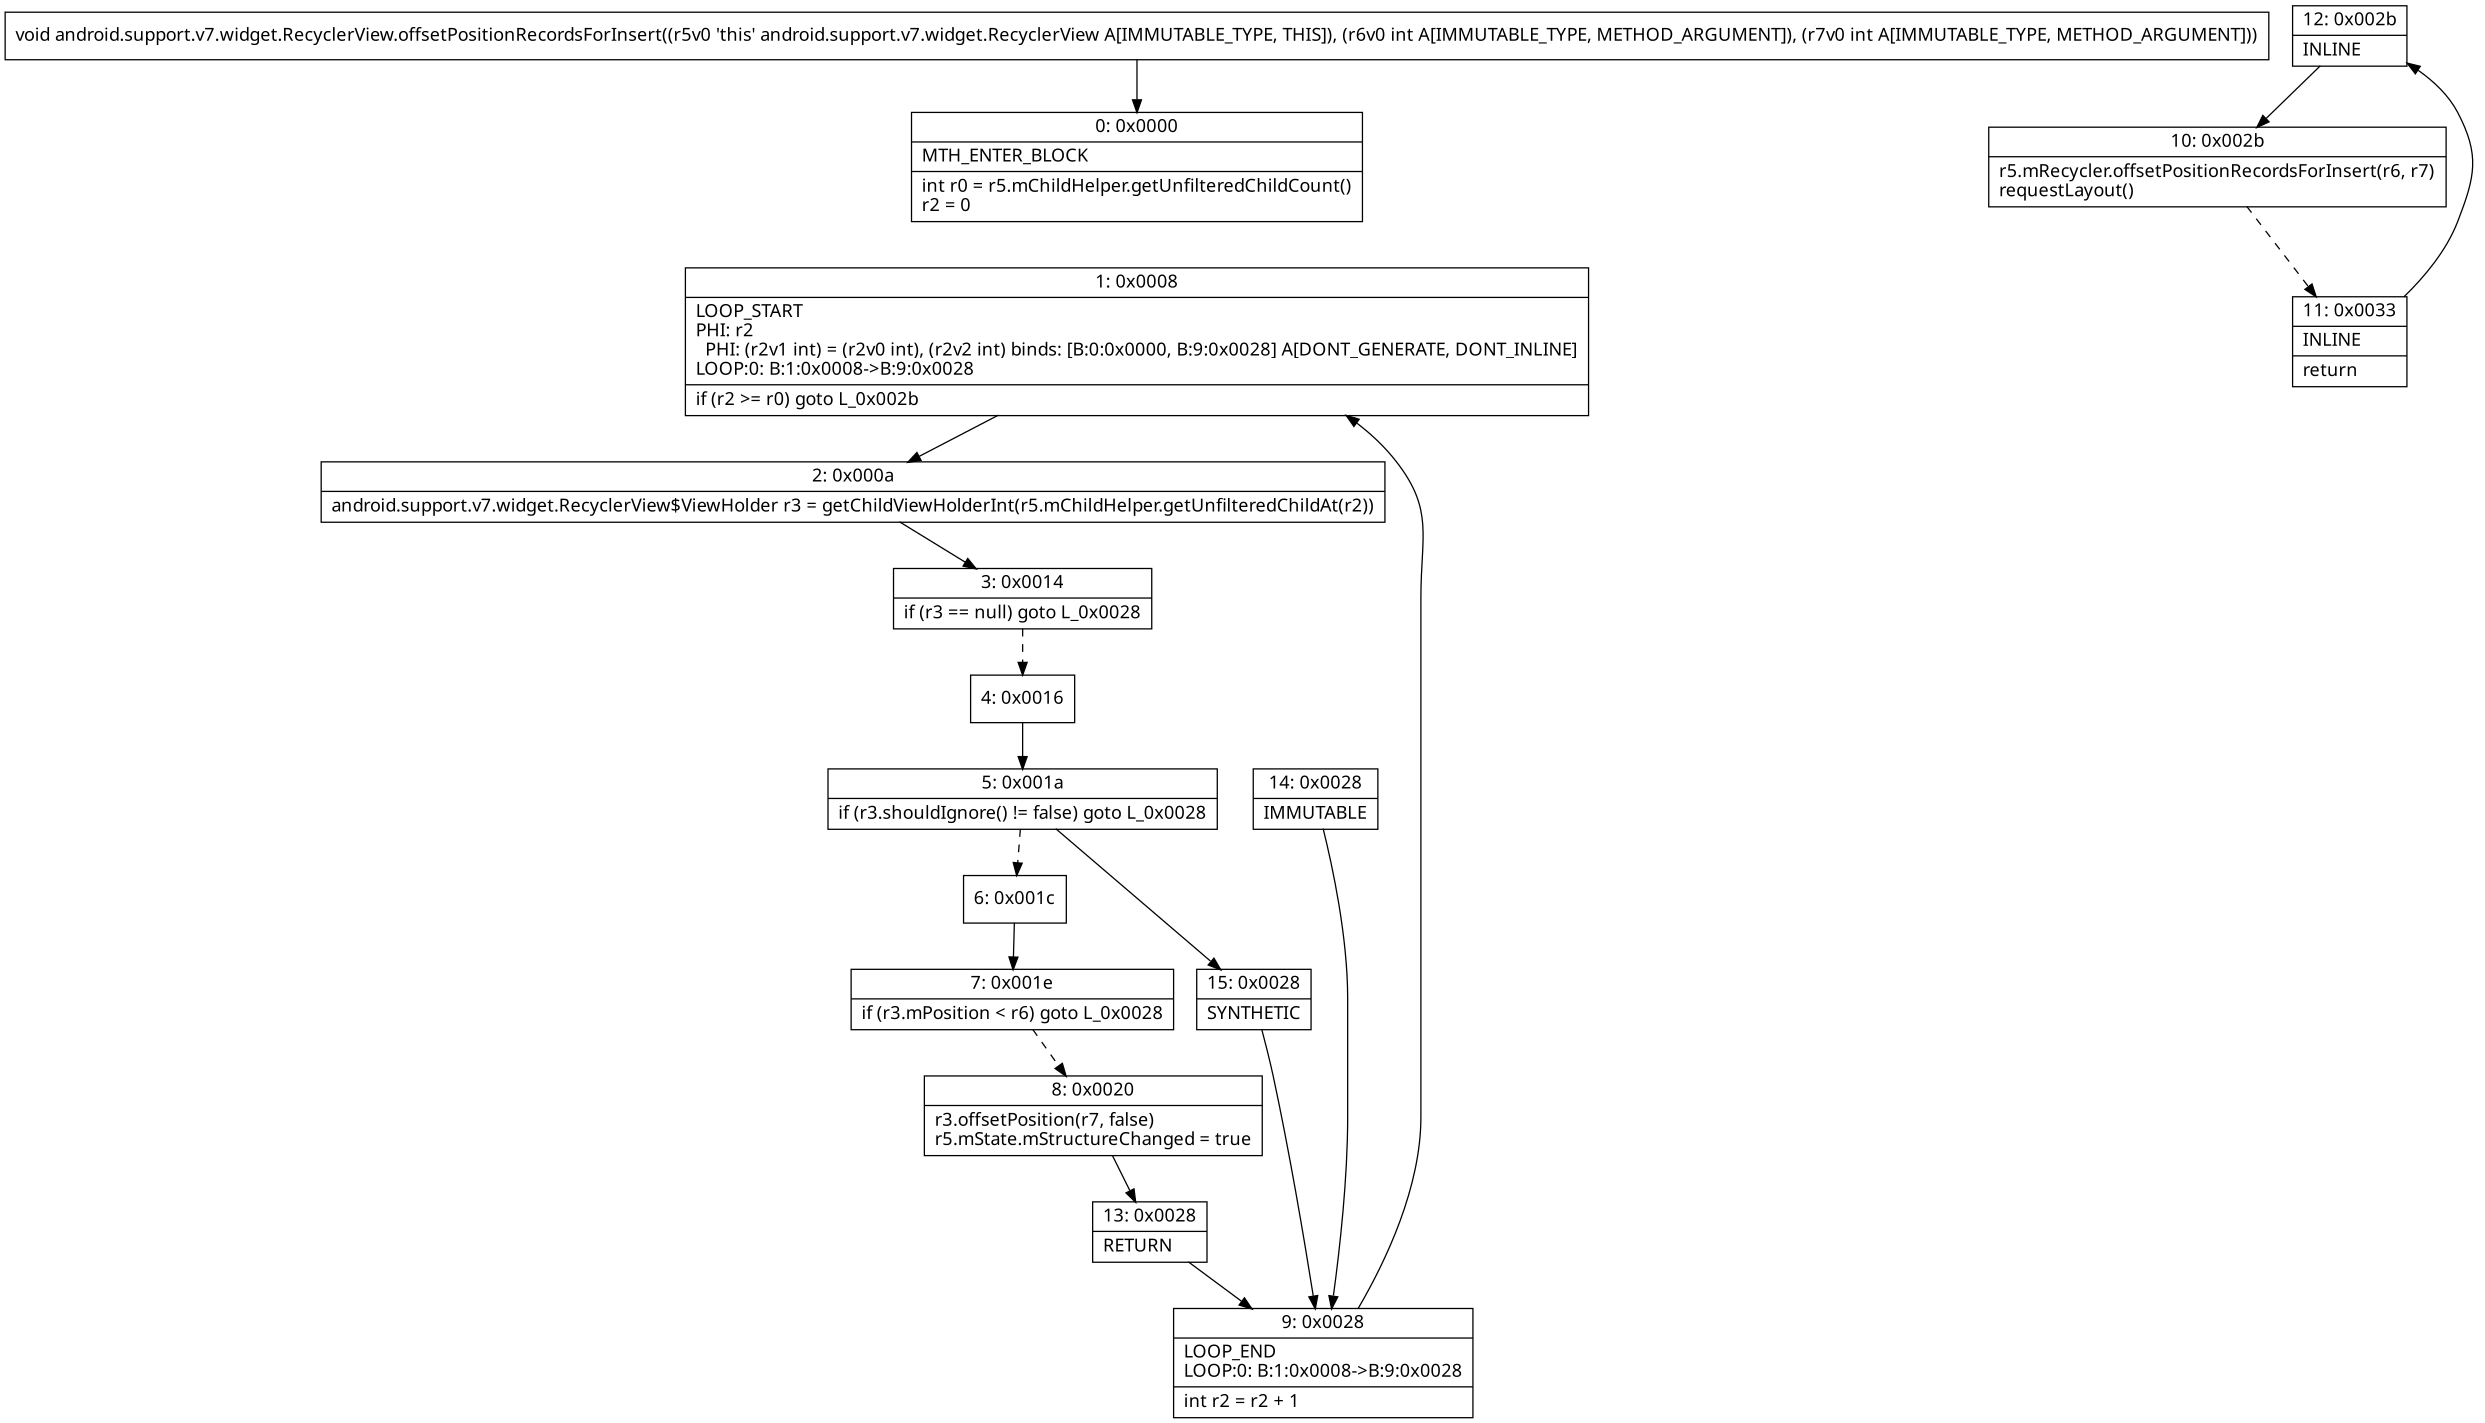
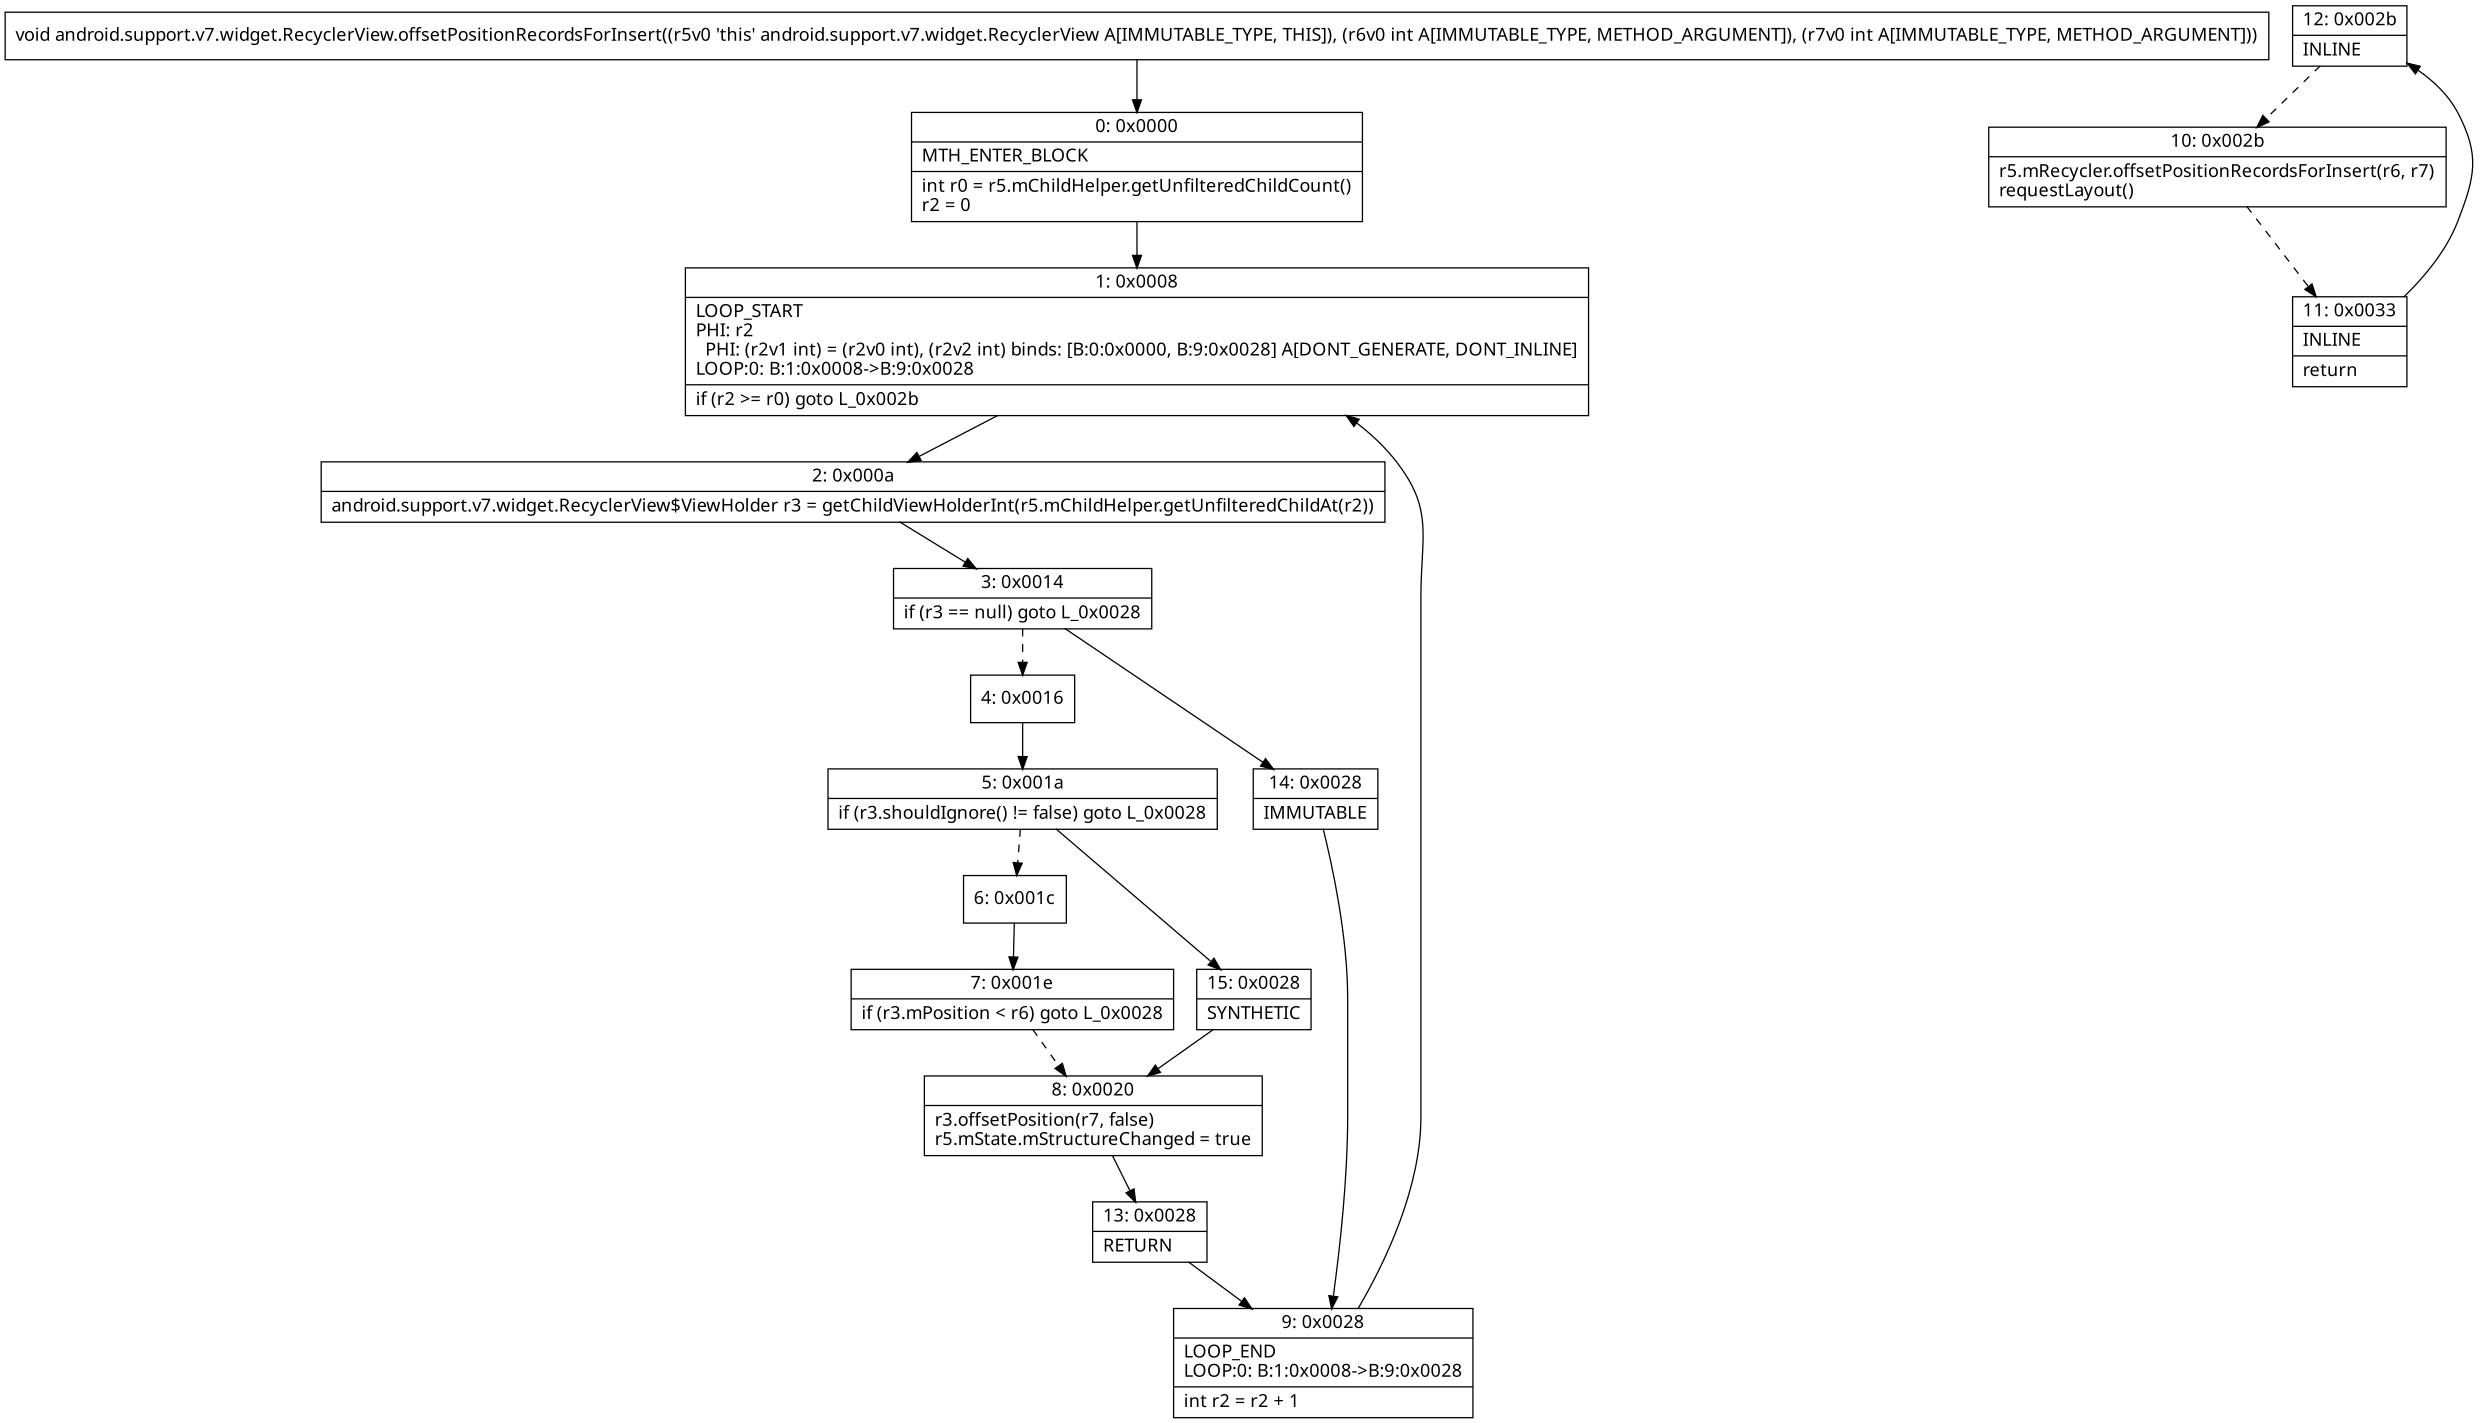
(2293, 92) -> (2293, 92)
none -> (1137, 238)
none -> (1164, 695)
(1290, 1162) -> (1186, 1049)
